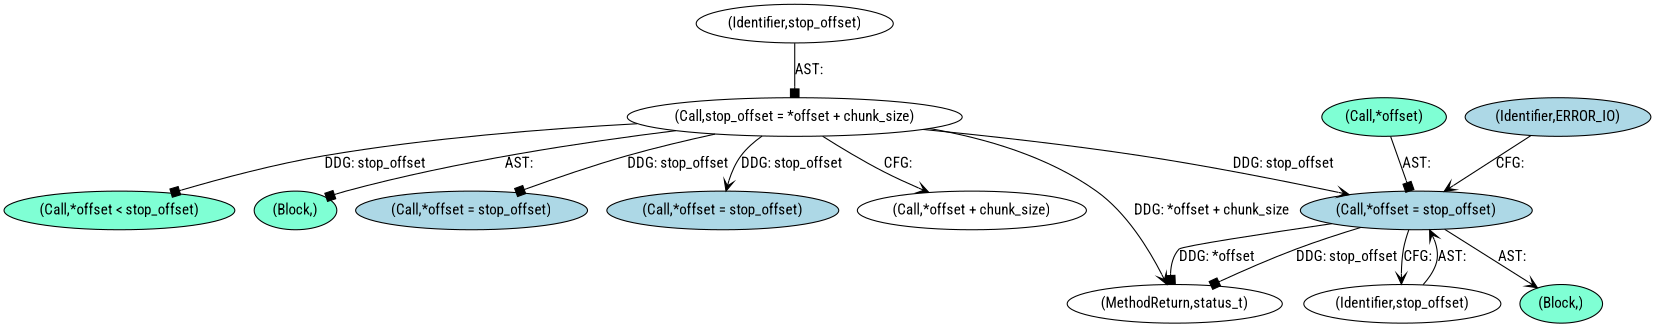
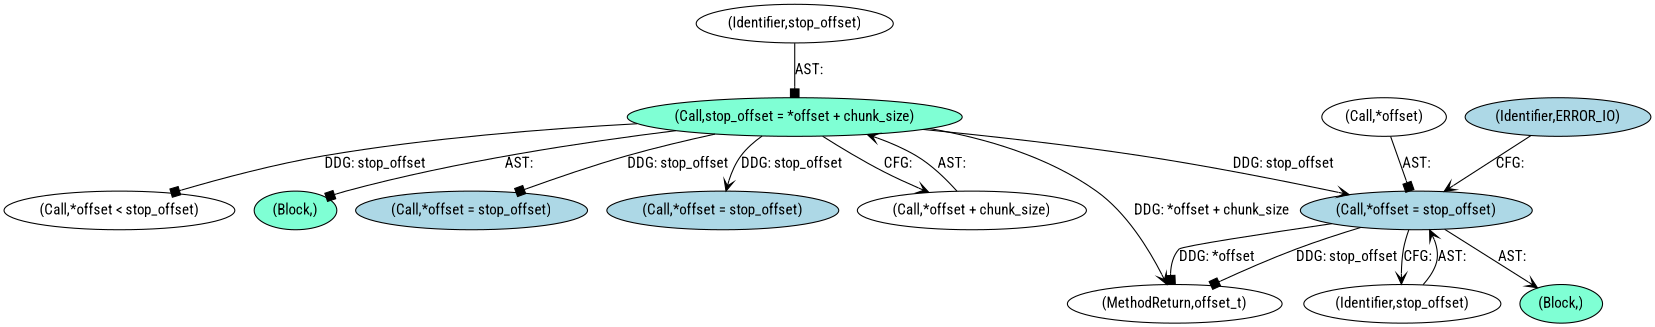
(795, 117) -> (795, 117)
(1384, 117) -> (1384, 117)
none -> (921, 159)
(119, 210) -> (119, 210)
(1175, 304) -> (1175, 304)
